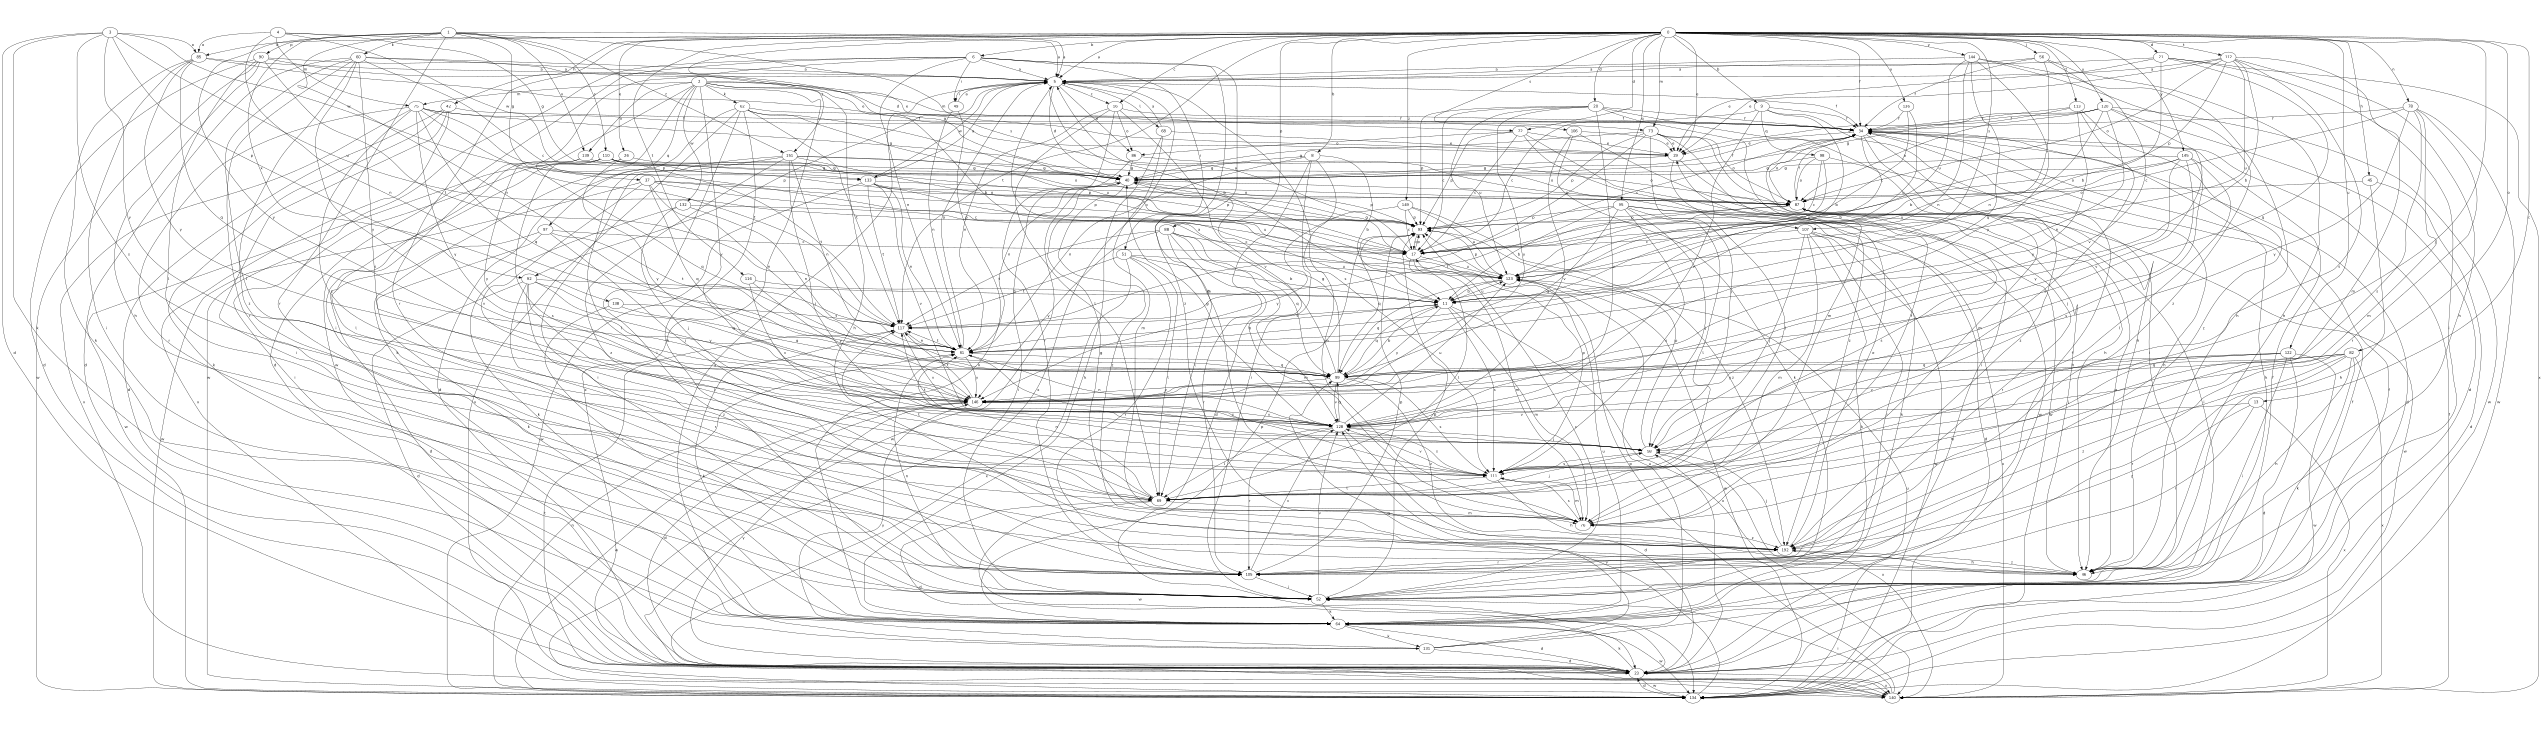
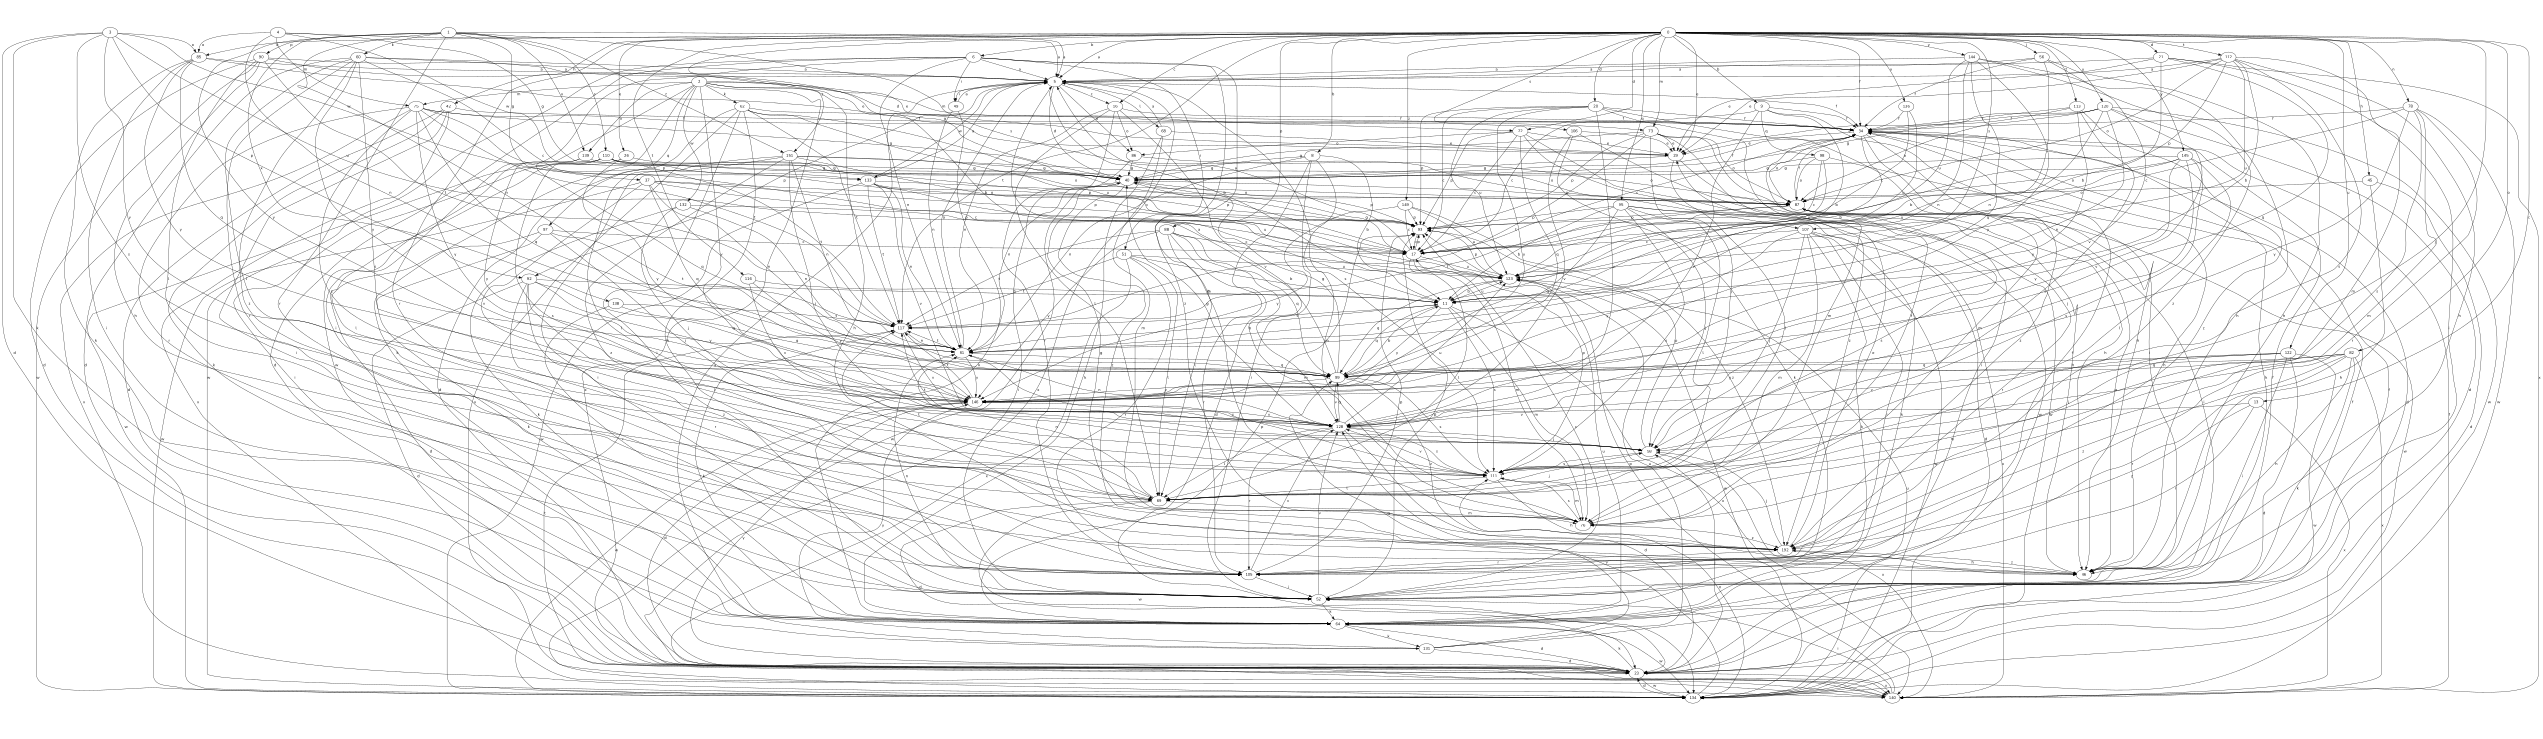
(1373, 285) -> (1537, 305)
none -> (1404, 370)
(494, 652) -> (1643, 538)
